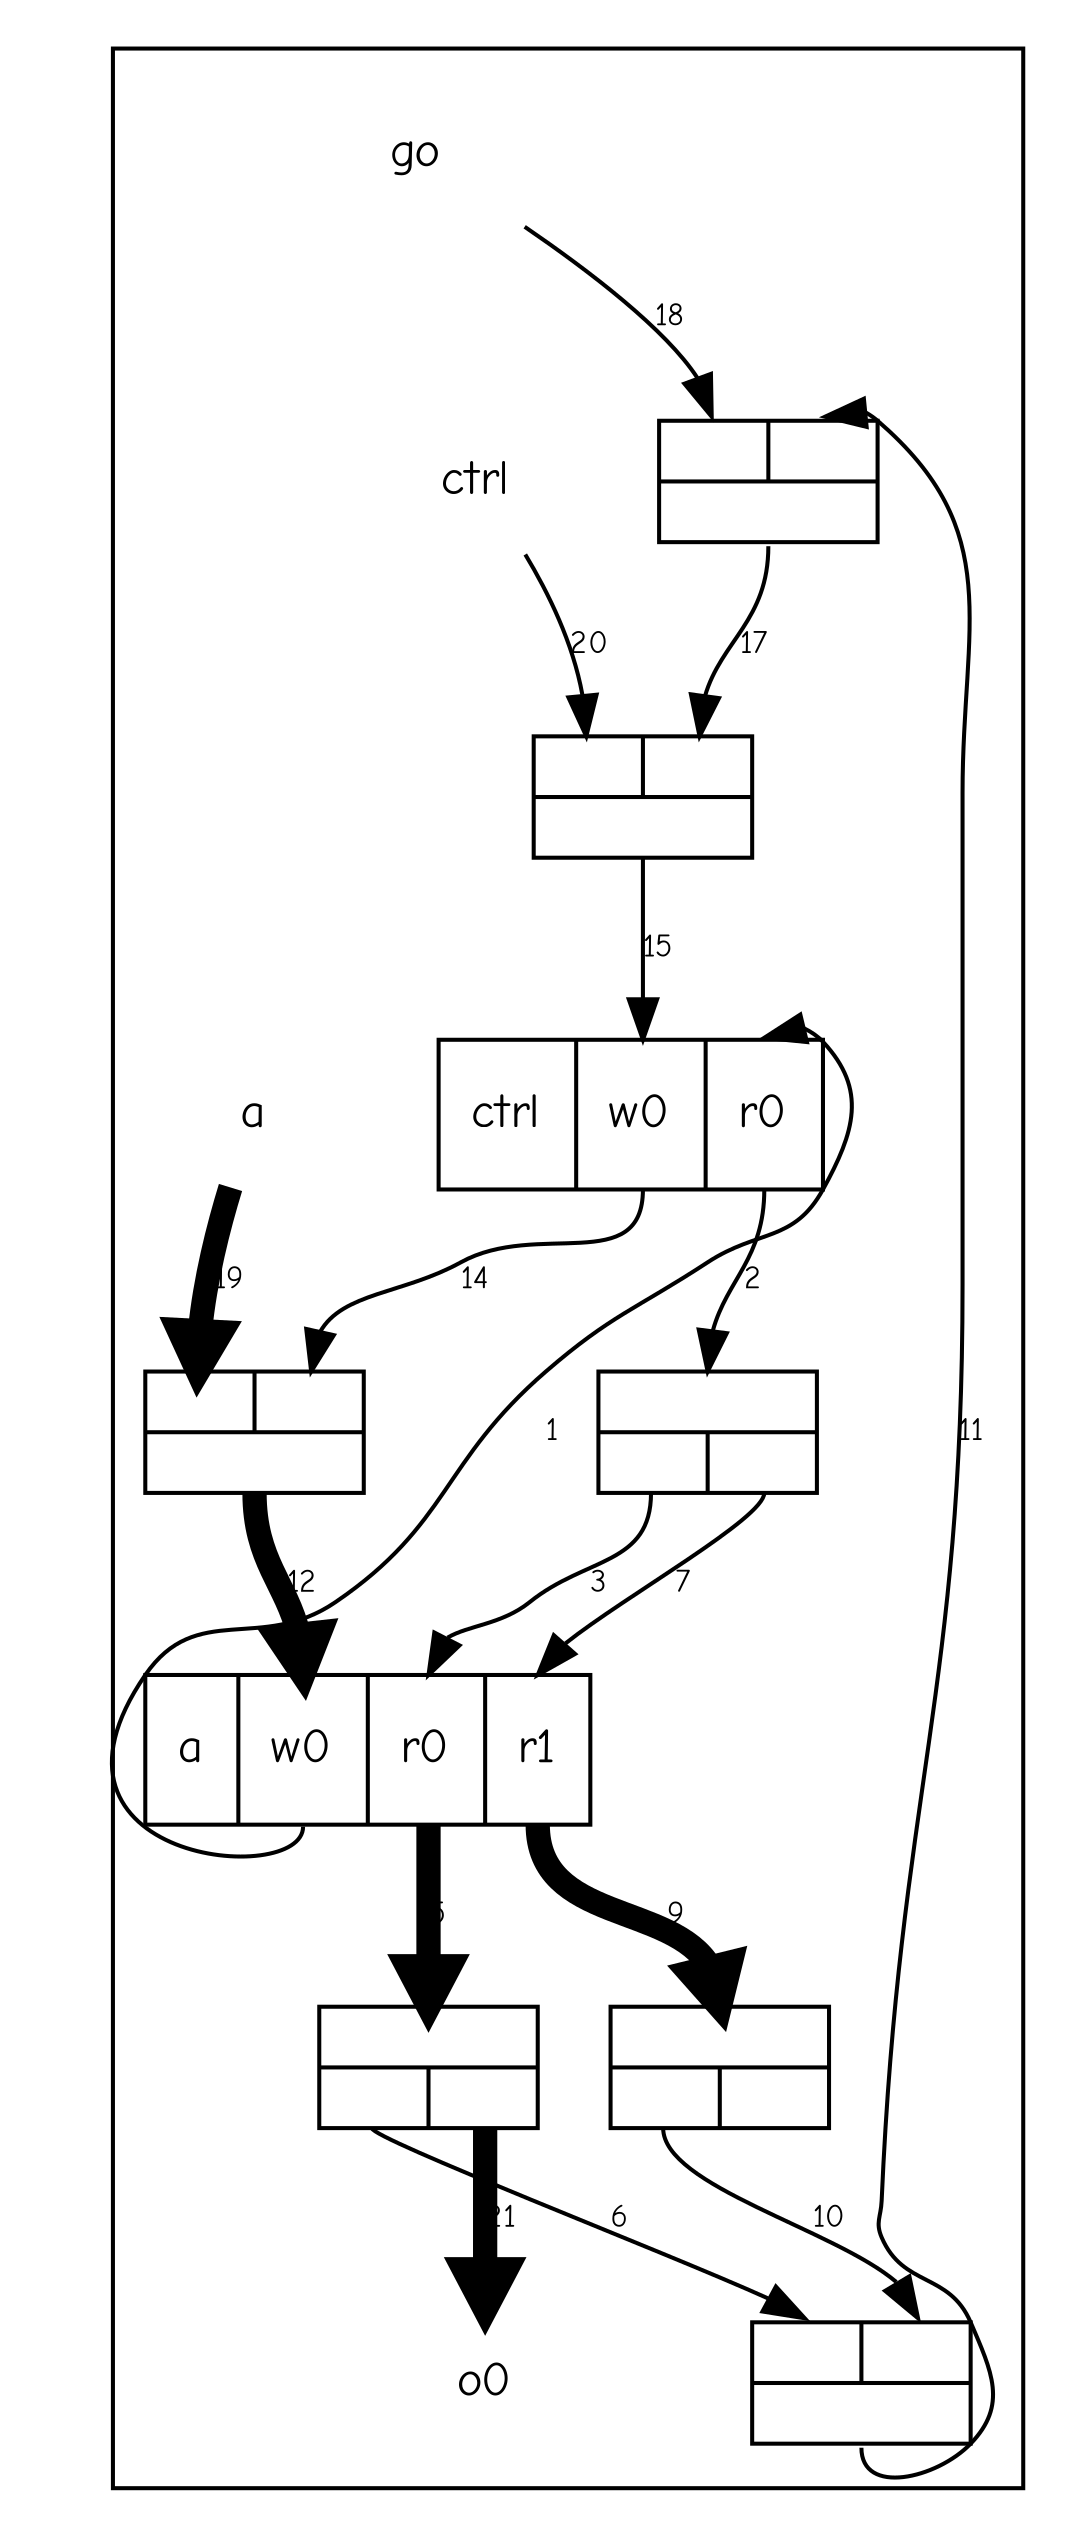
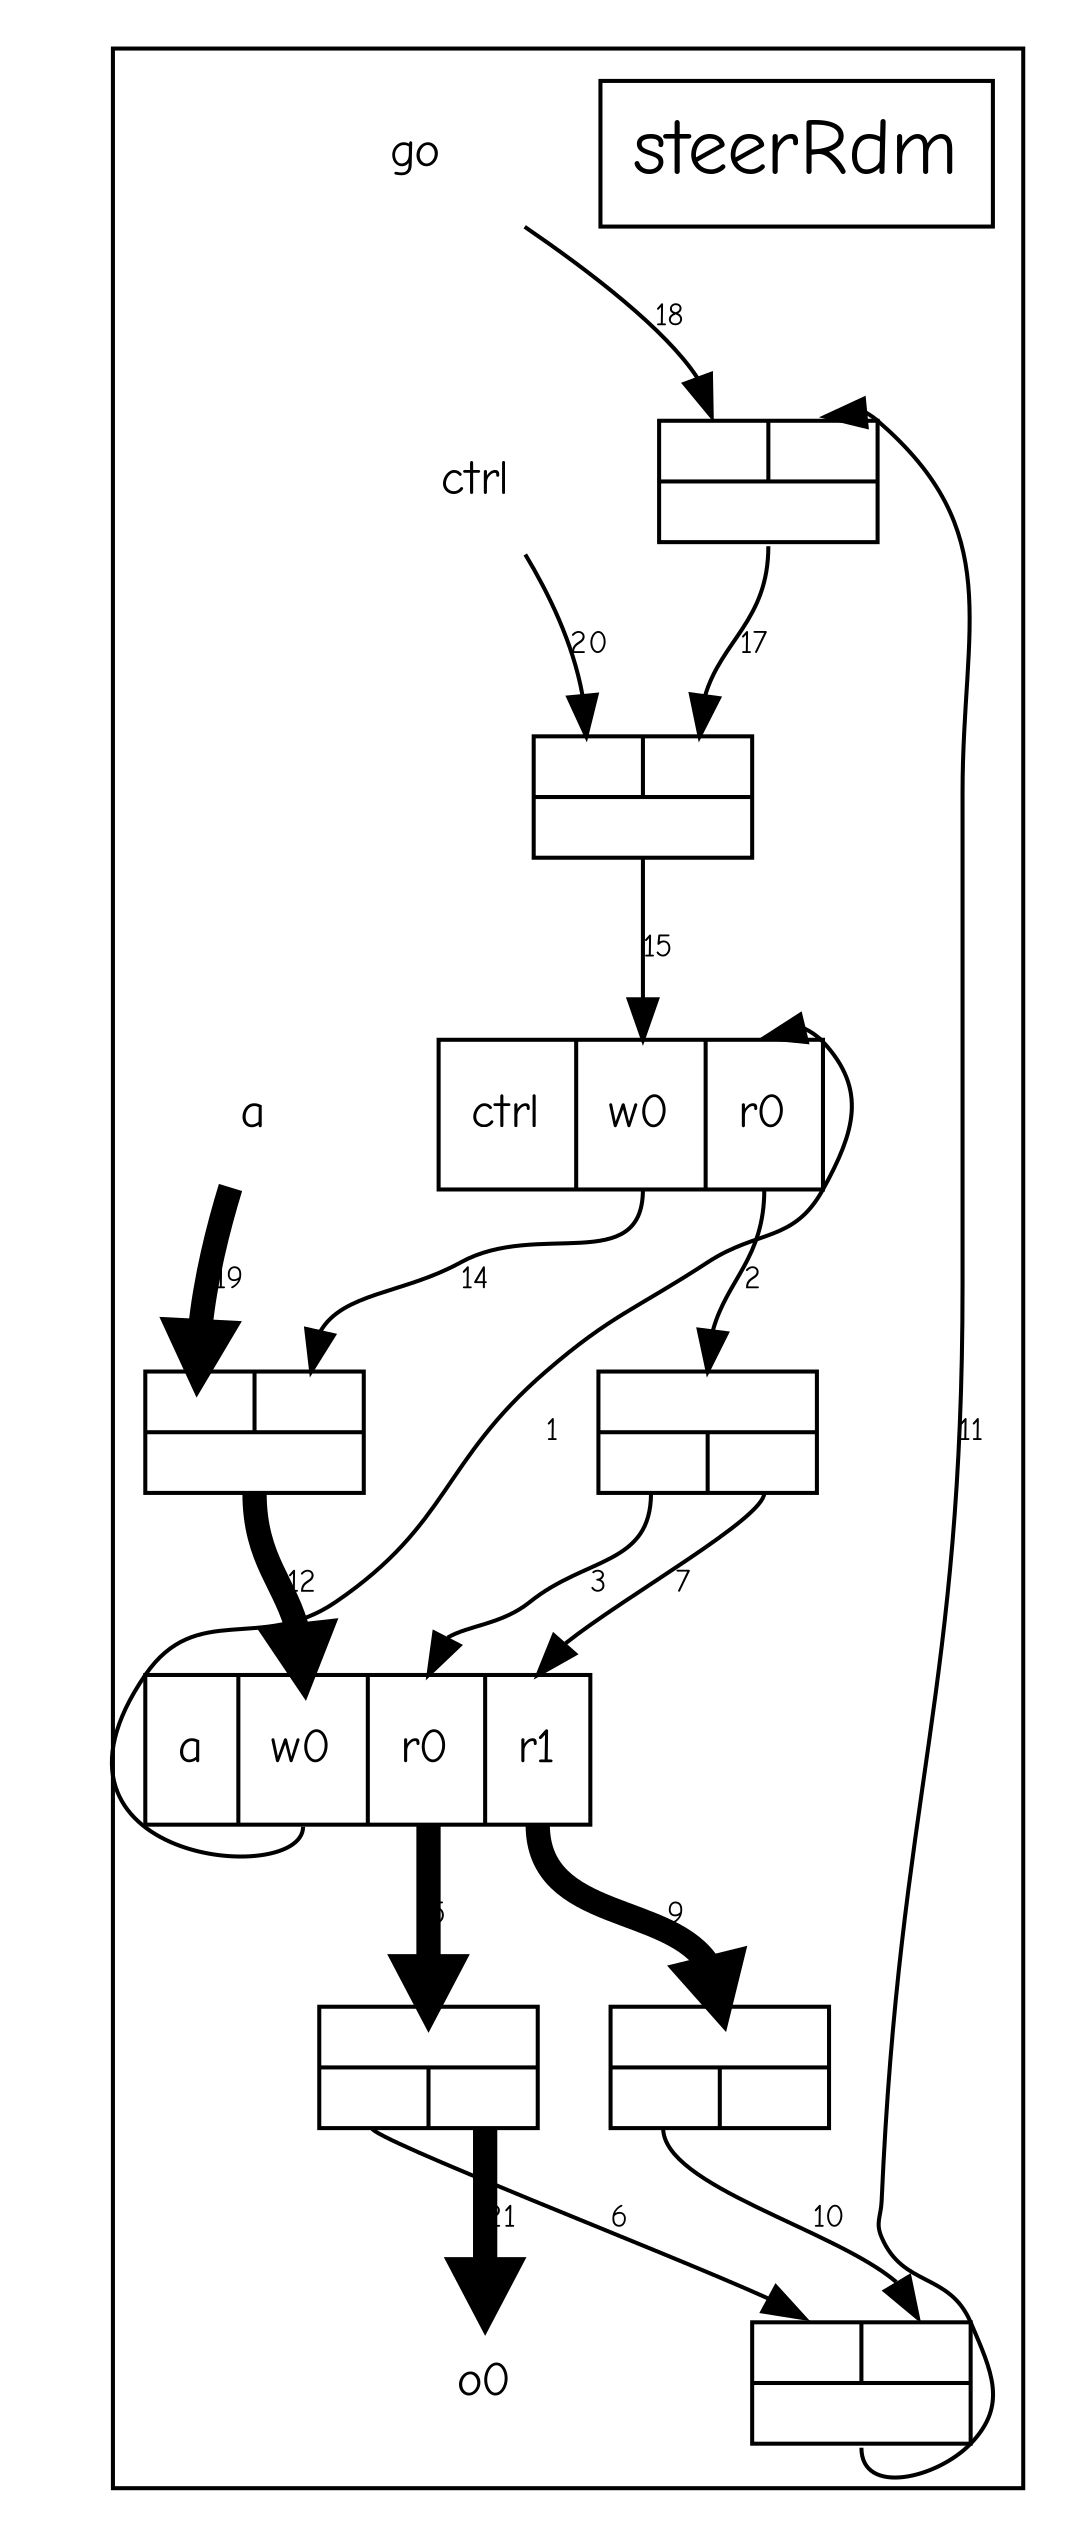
none -> (797, 154)
